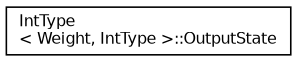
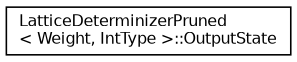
(149, 31) -> (149, 31)
